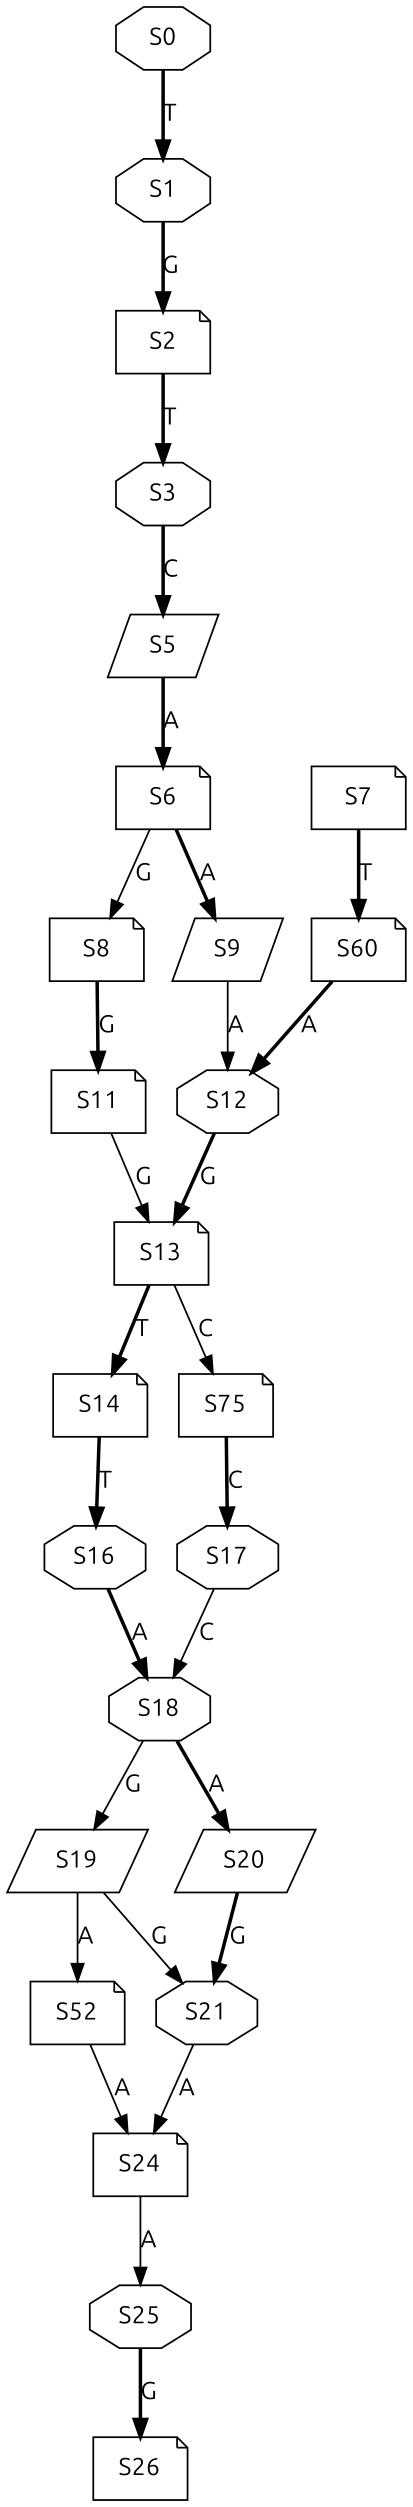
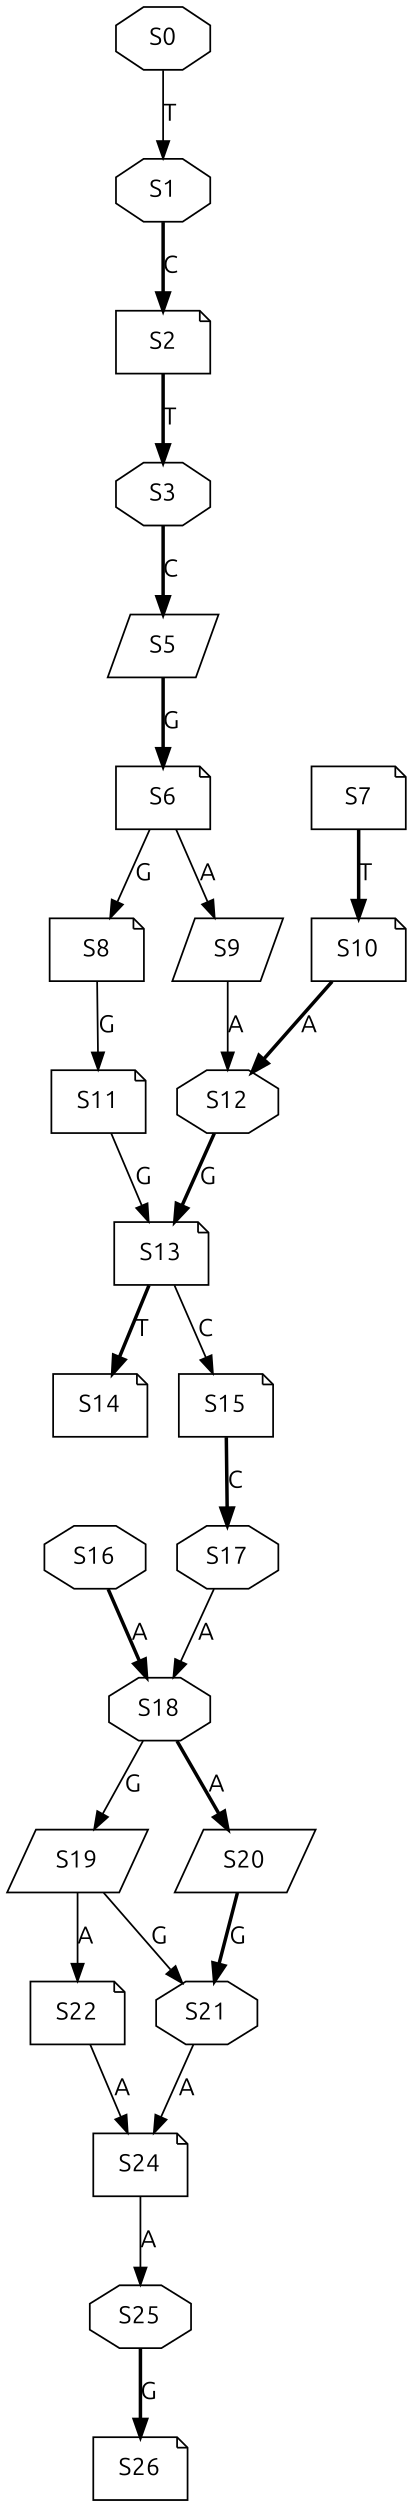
(163, 106) -> (163, 106)
(171, 266) -> (171, 266)
(172, 722) -> (172, 722)
(192, 866) -> (192, 866)
(359, 950) -> (359, 950)
(98, 1017) -> (98, 1017)
(226, 1405) -> (226, 1405)
(98, 1473) -> none
(207, 1633) -> (207, 1633)
(78, 2013) -> (78, 2013)
